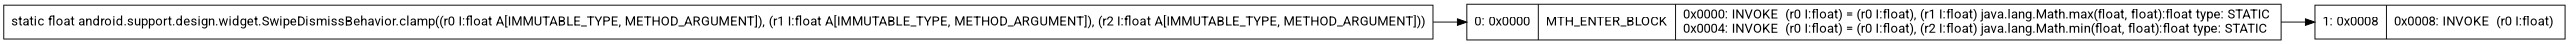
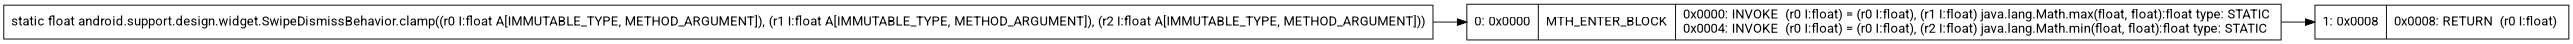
(2476, 22) -> (2478, 22)
